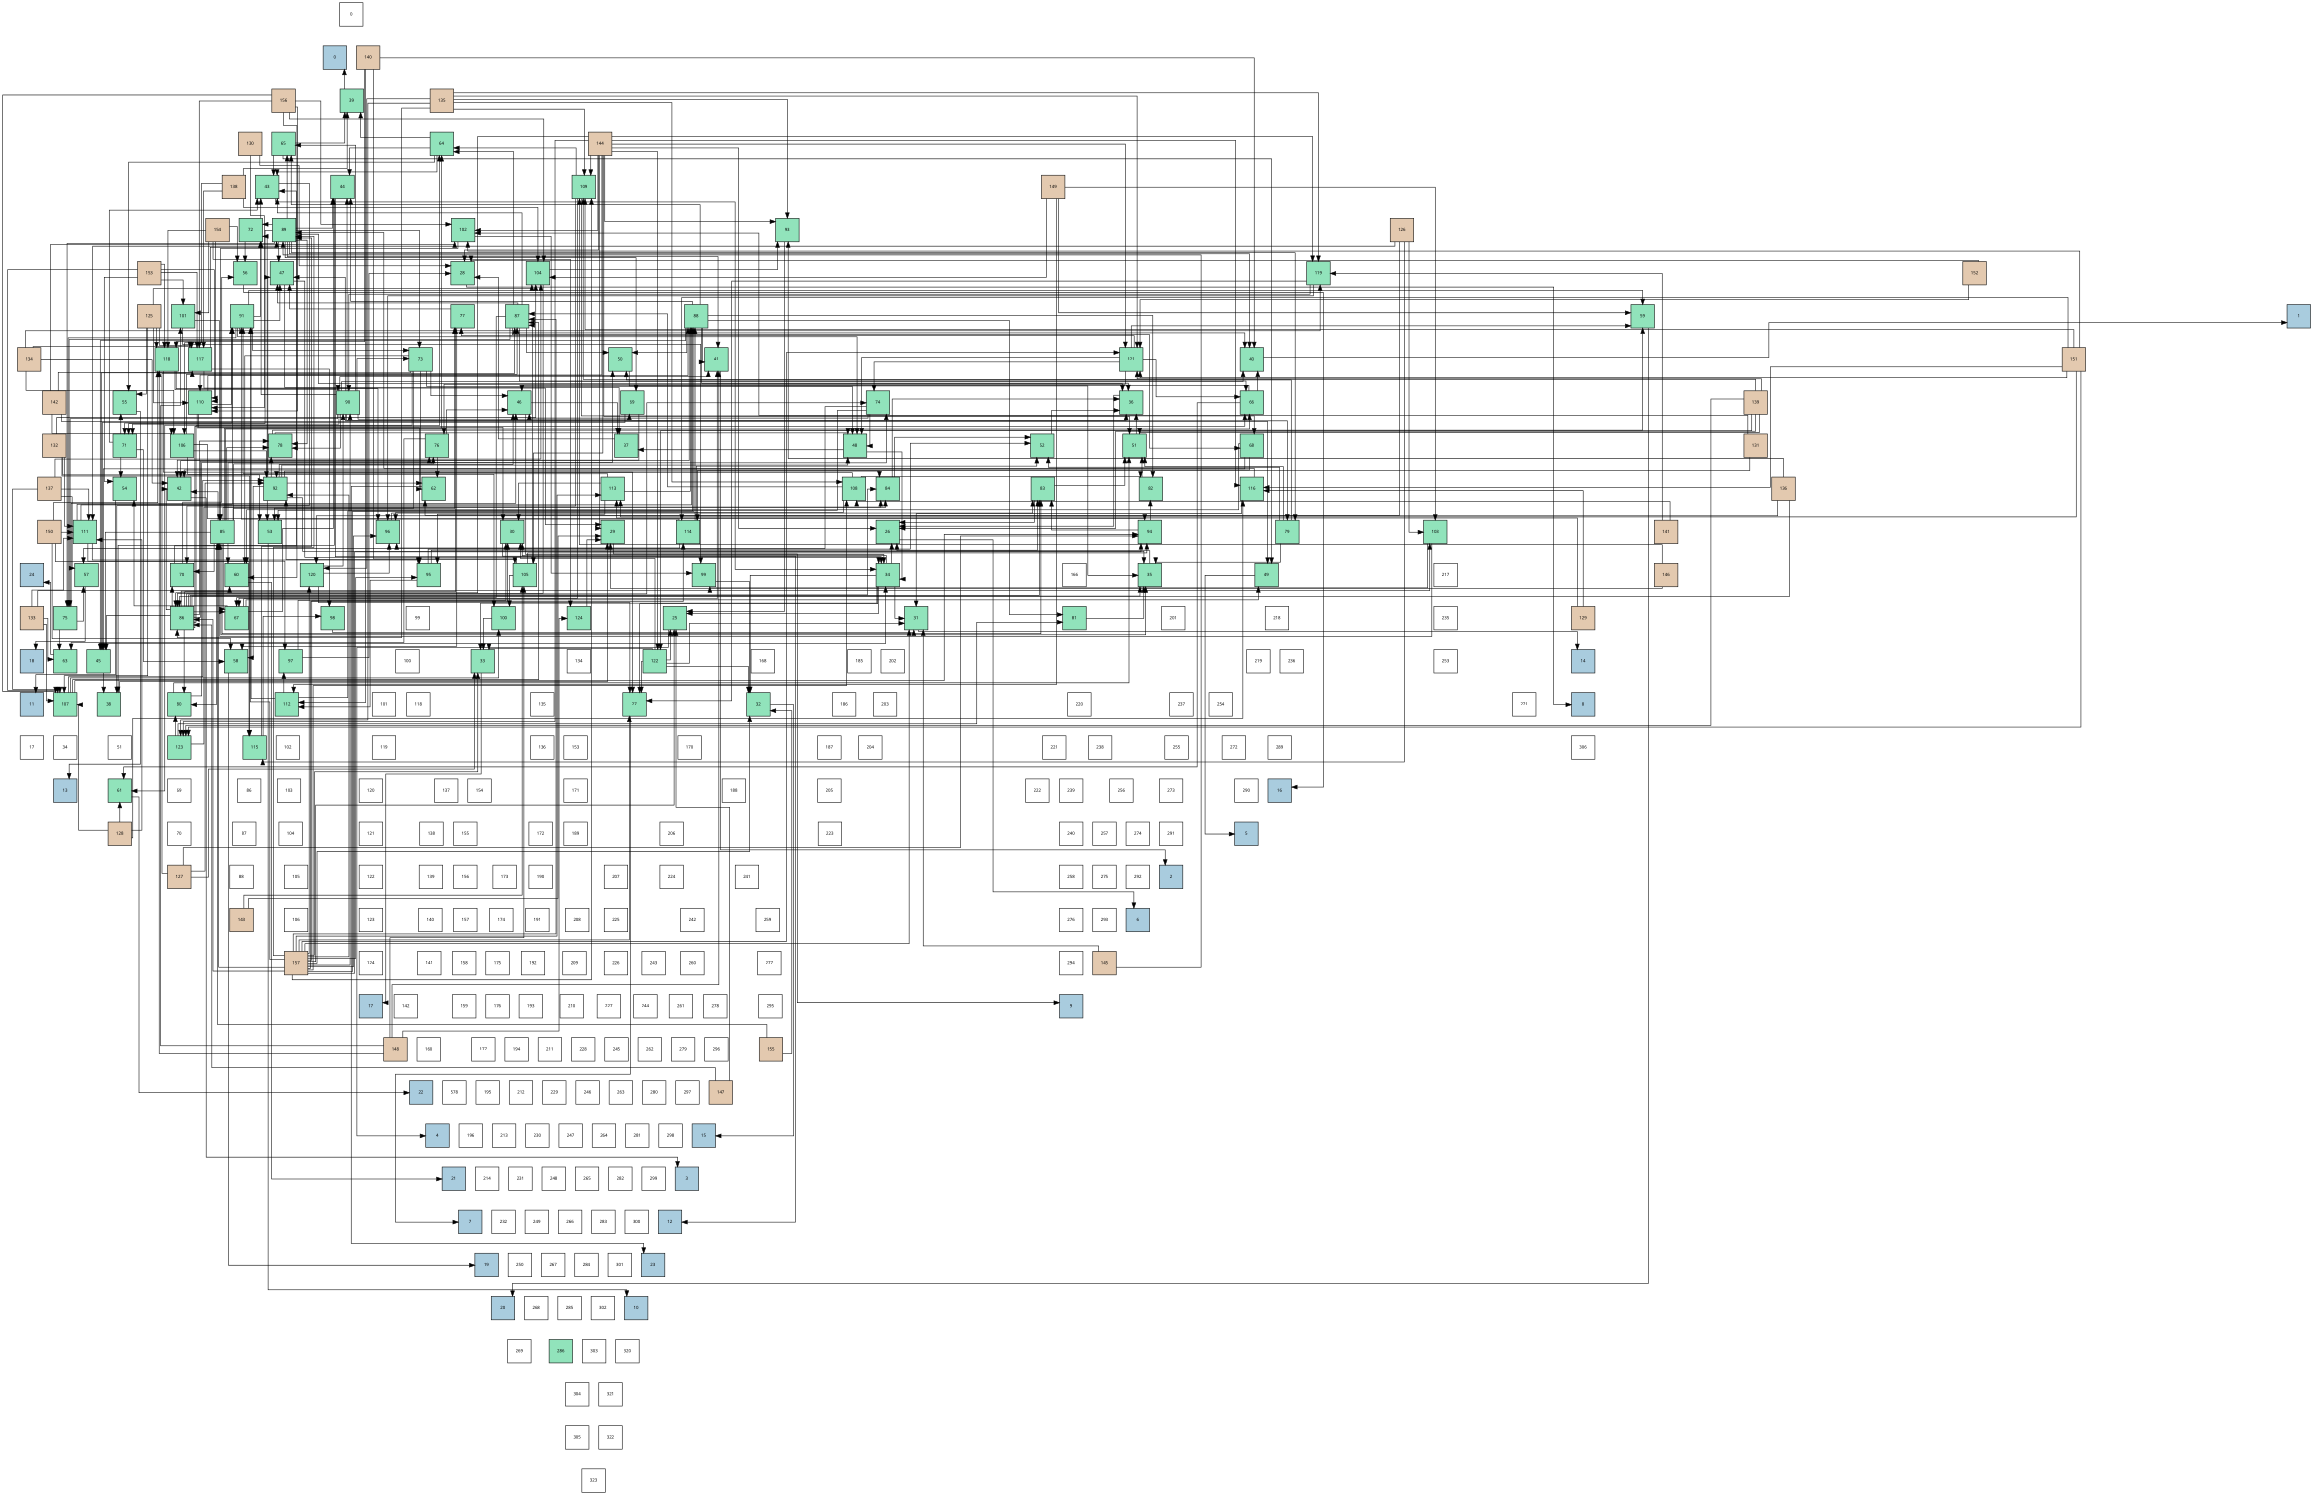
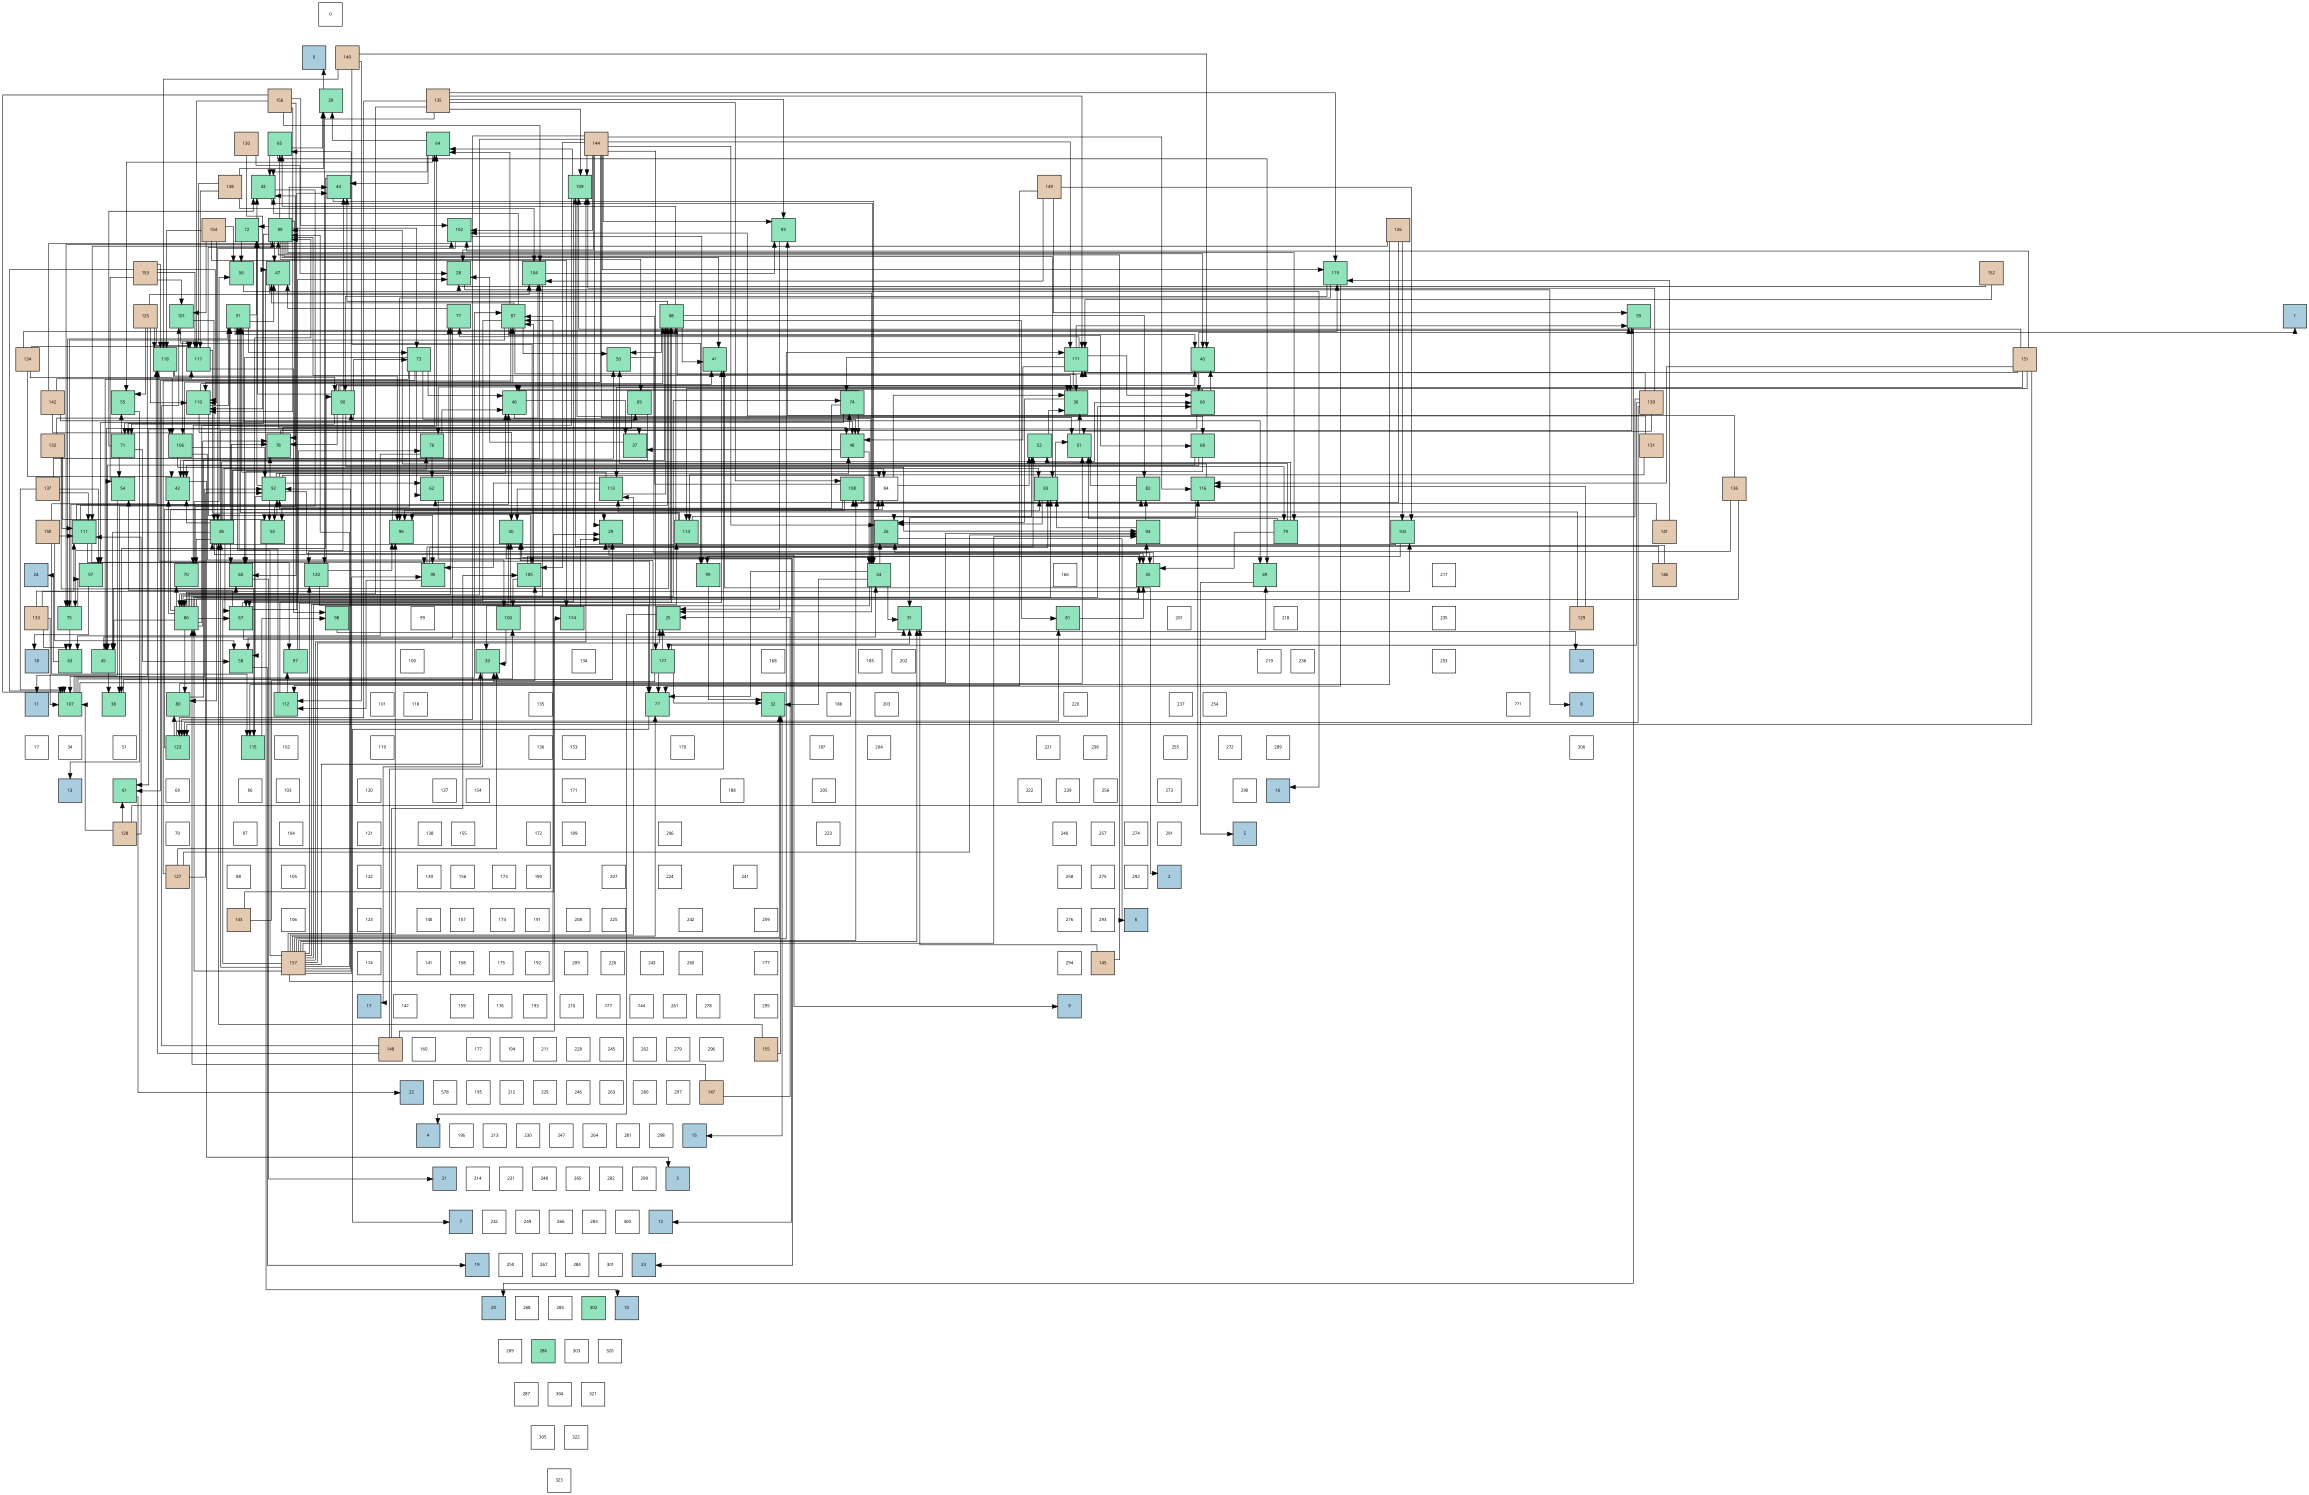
none -> (768, 257)
(343, 277) -> none
(888, 489) -> (886, 489)
(603, 1308) -> (594, 1308)
none -> (526, 1394)
